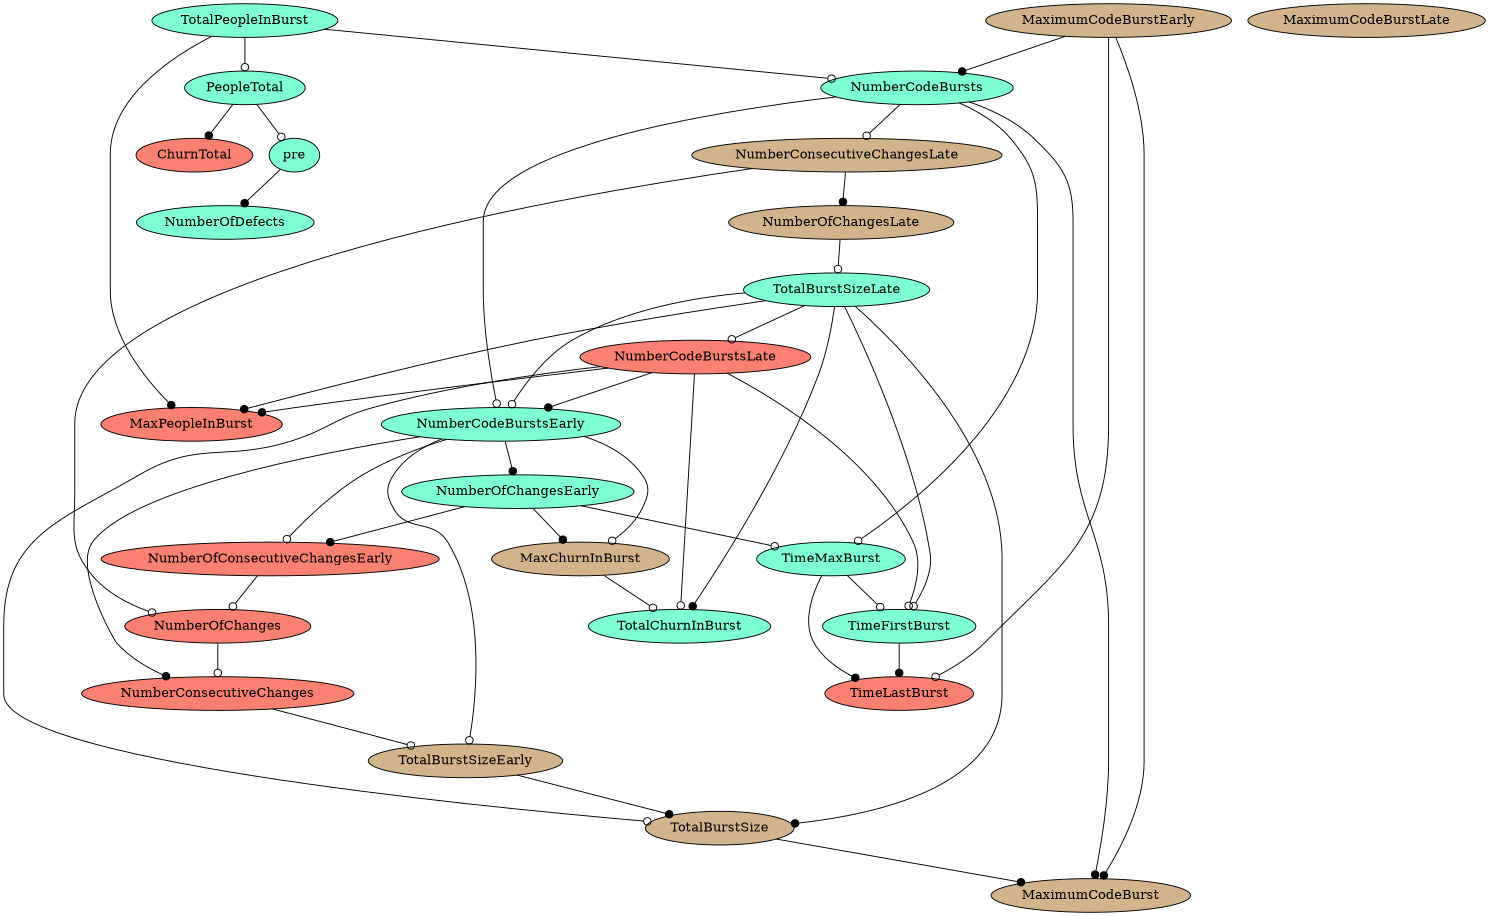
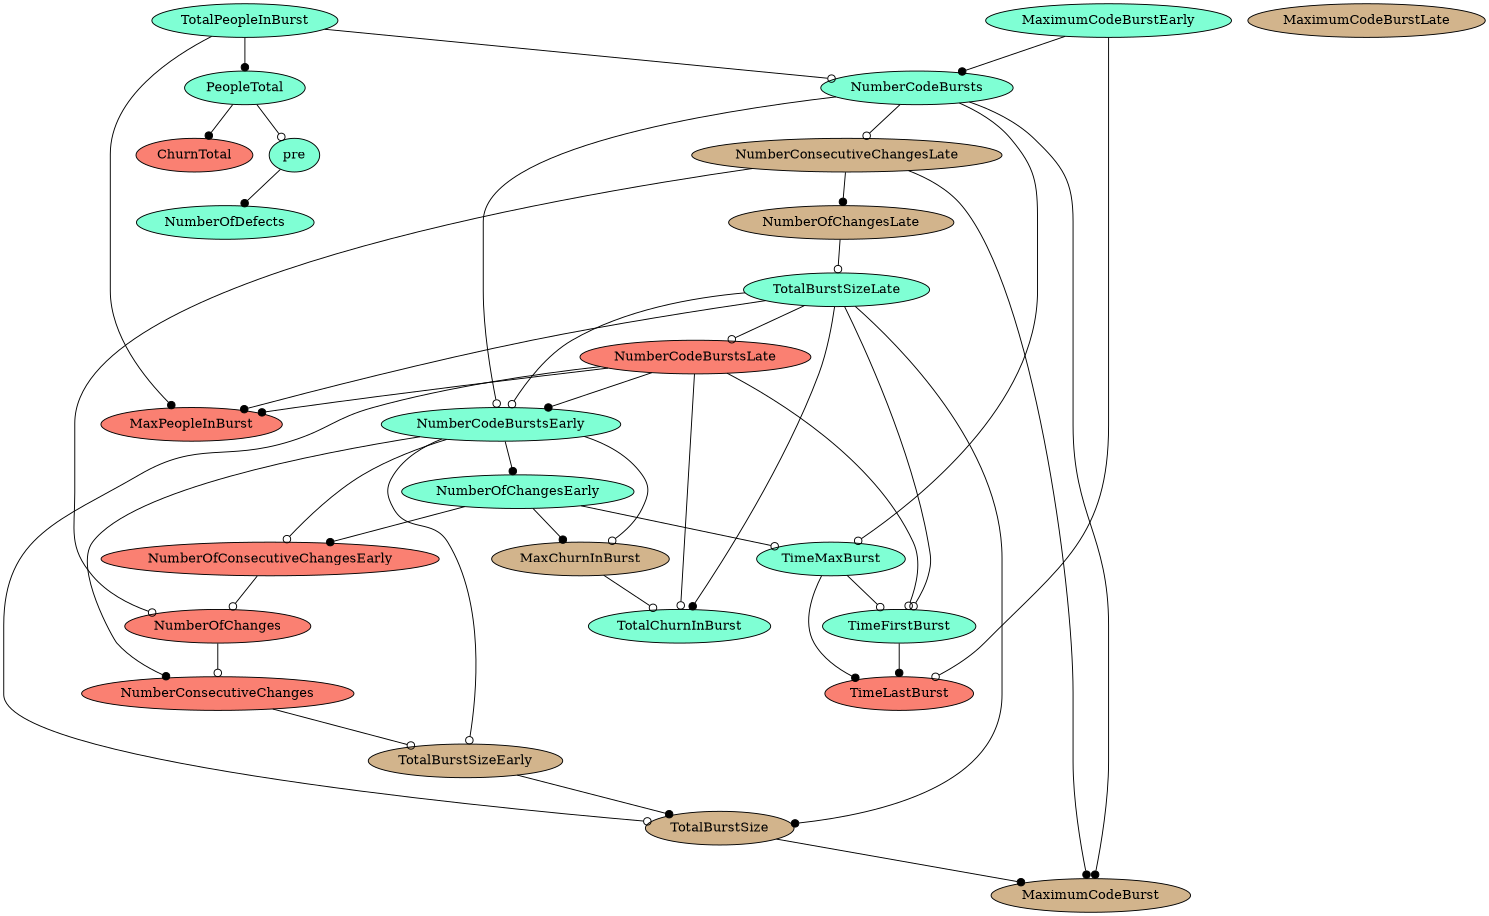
(1109, 21) -> (1109, 21)
(245, 51) -> (245, 51)
(1144, 457) -> (1054, 499)
